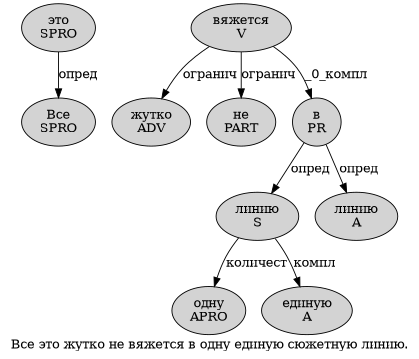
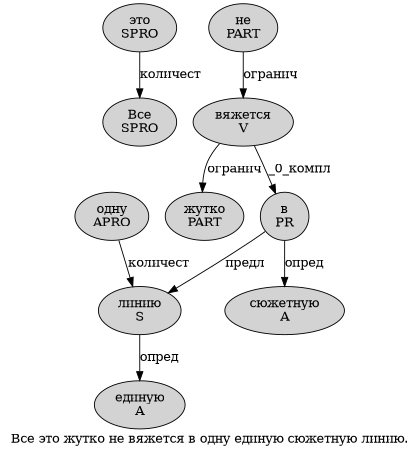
(241, 70) -> (243, 70)
(78, 75) -> (170, 75)
(151, 122) -> (205, 216)
(310, 169) -> (245, 263)
(356, 216) -> (285, 311)
(226, 257) -> (124, 259)
(315, 263) -> (159, 358)
